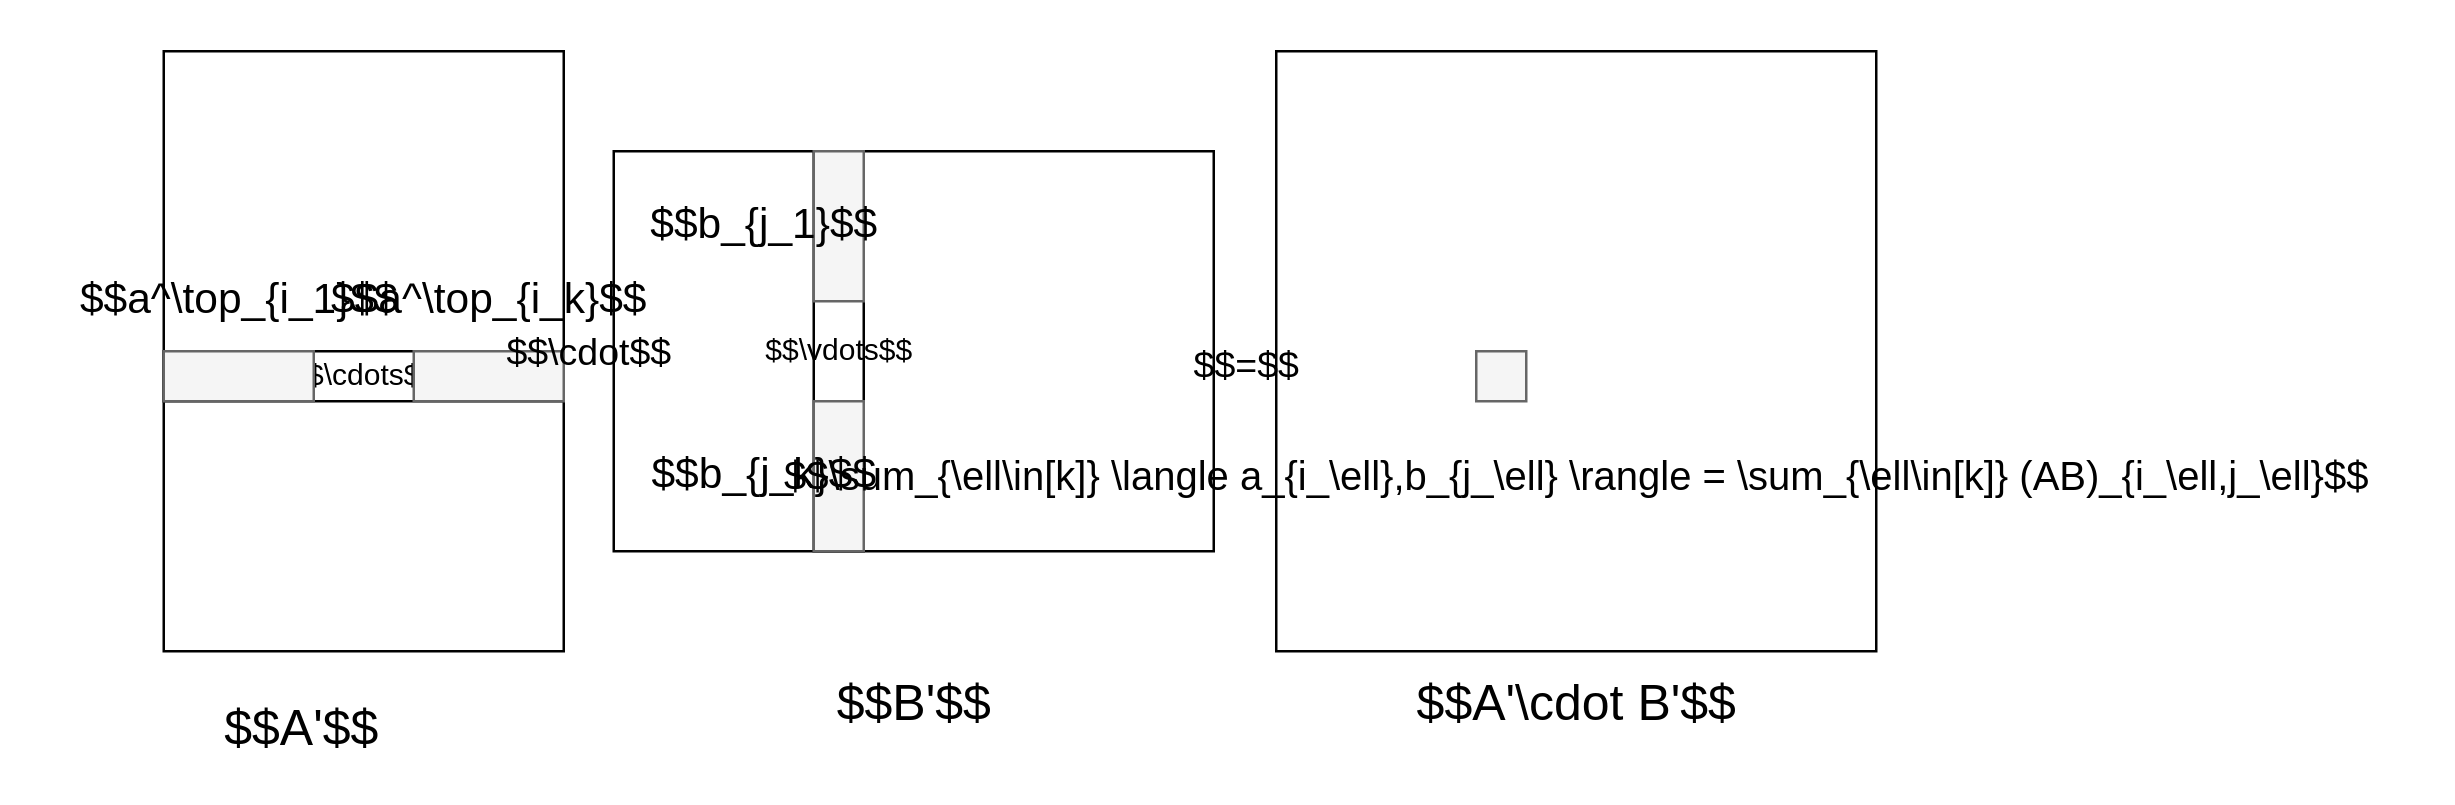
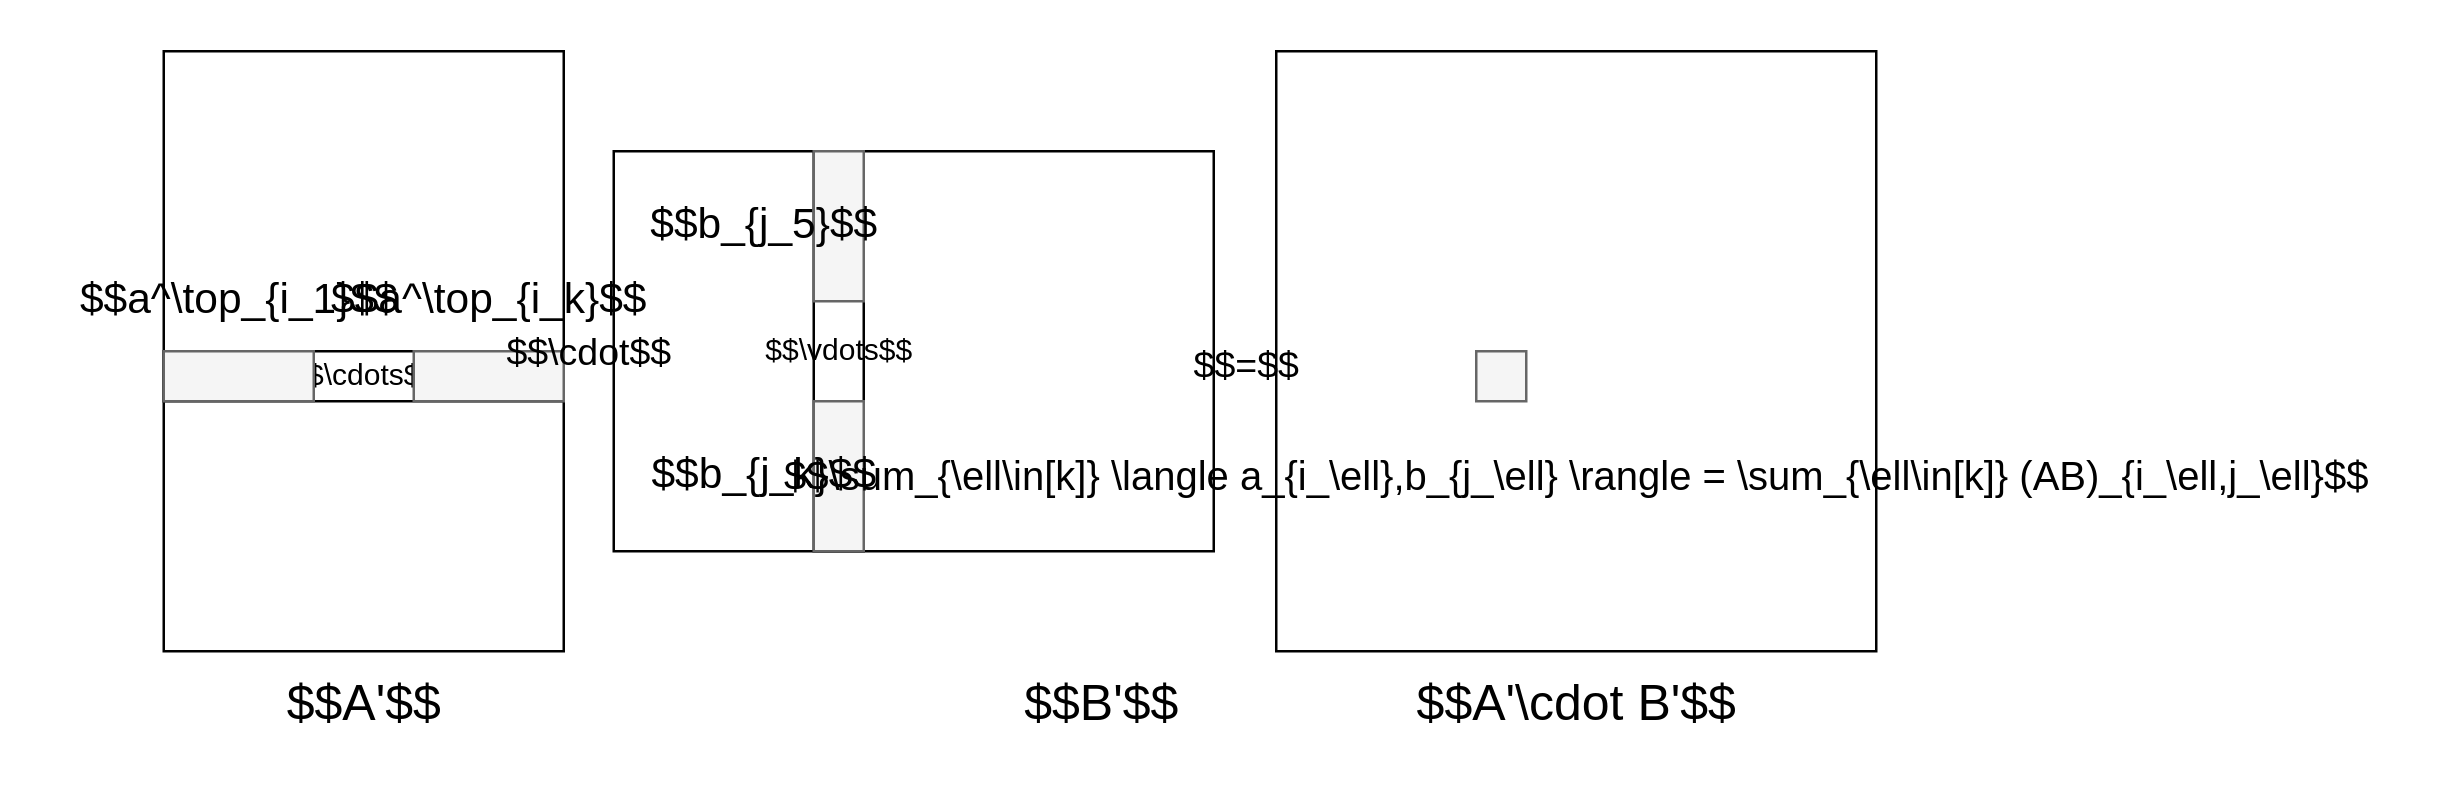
(765, 226) -> (765, 226)
(914, 701) -> (1101, 701)
(301, 726) -> (364, 701)
